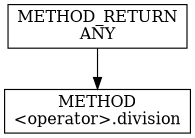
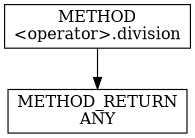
(98, 63) -> (98, 63)
